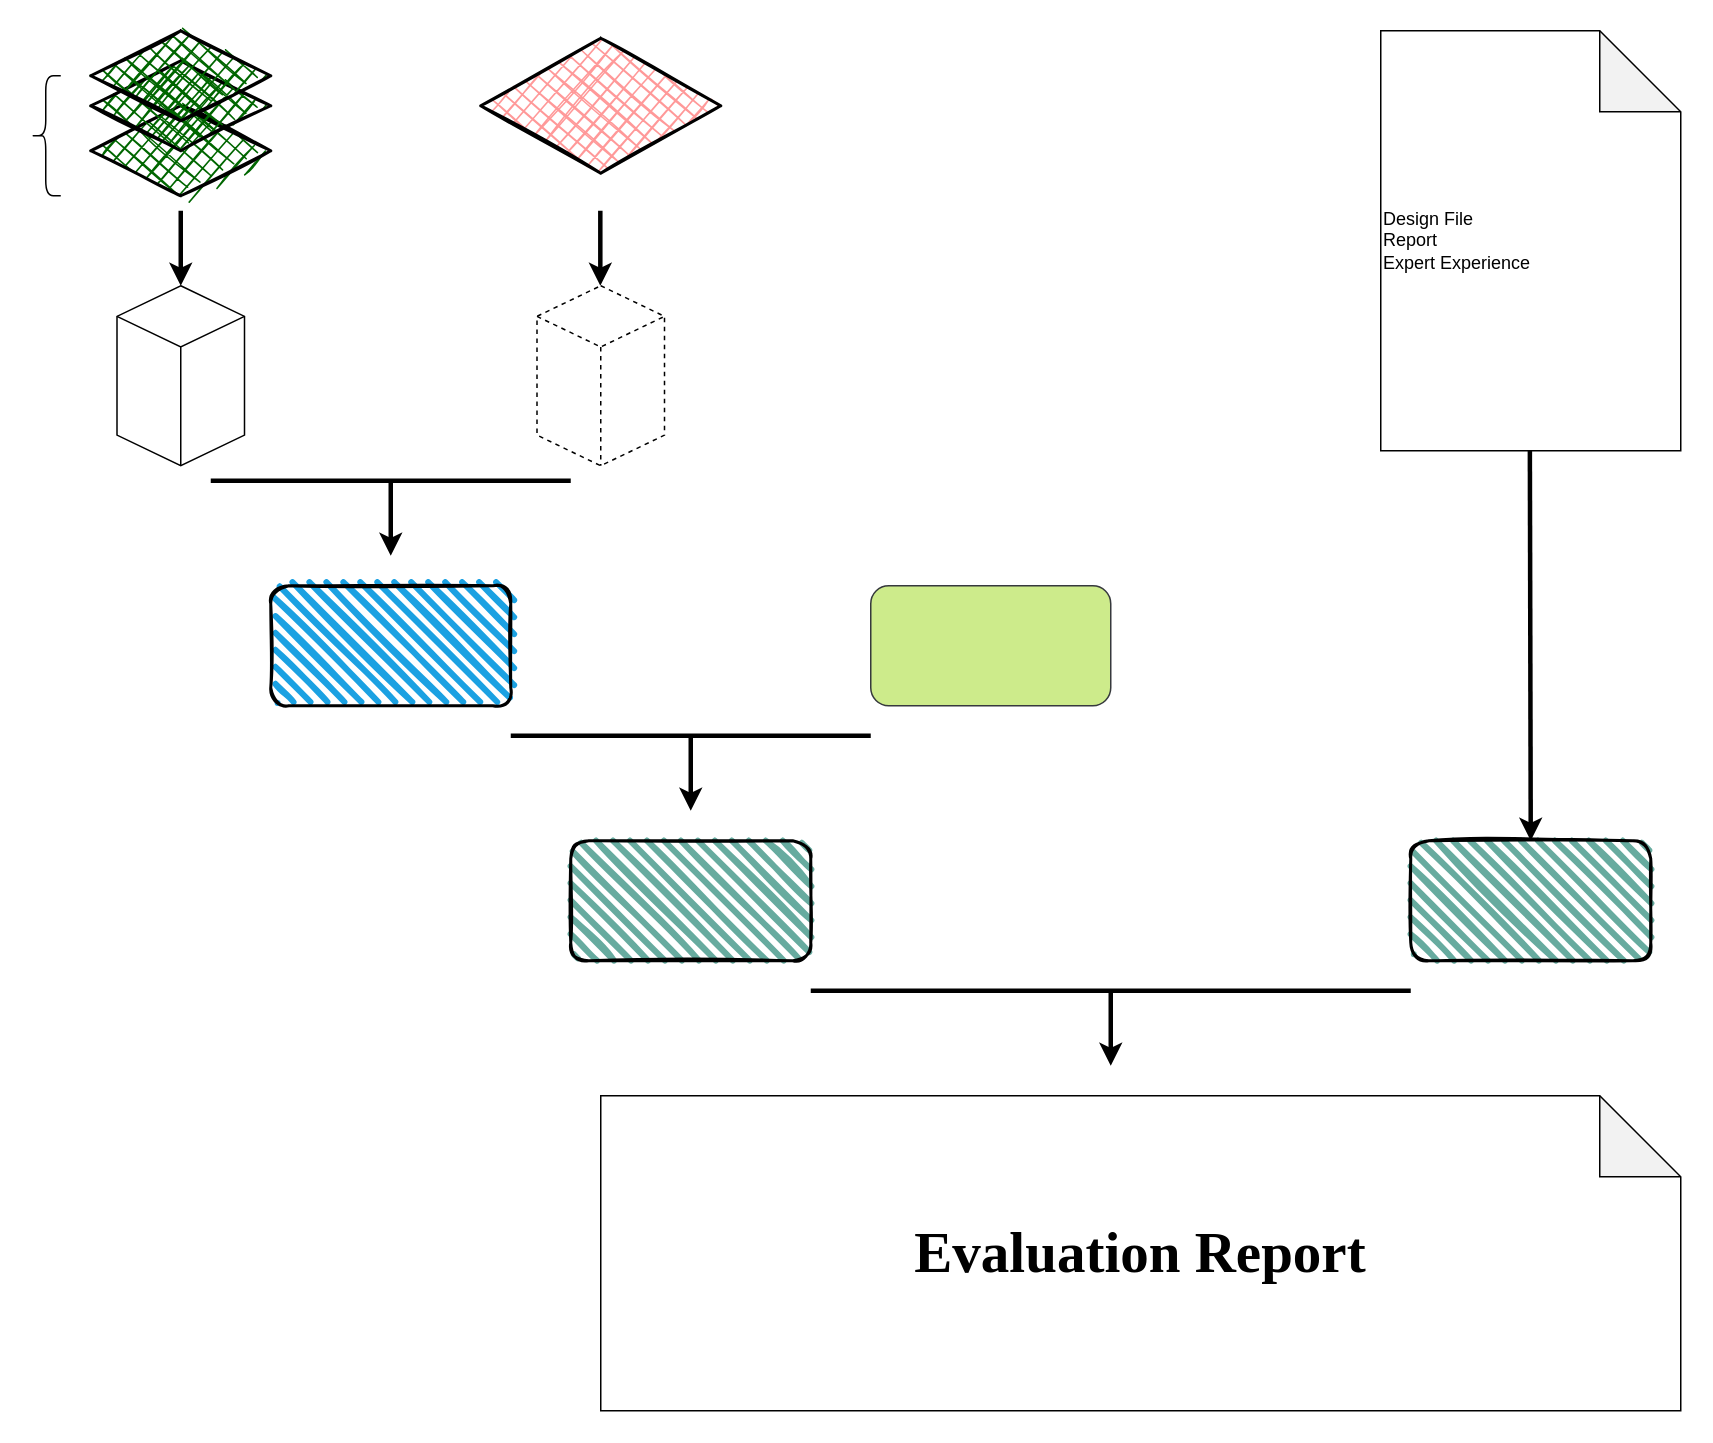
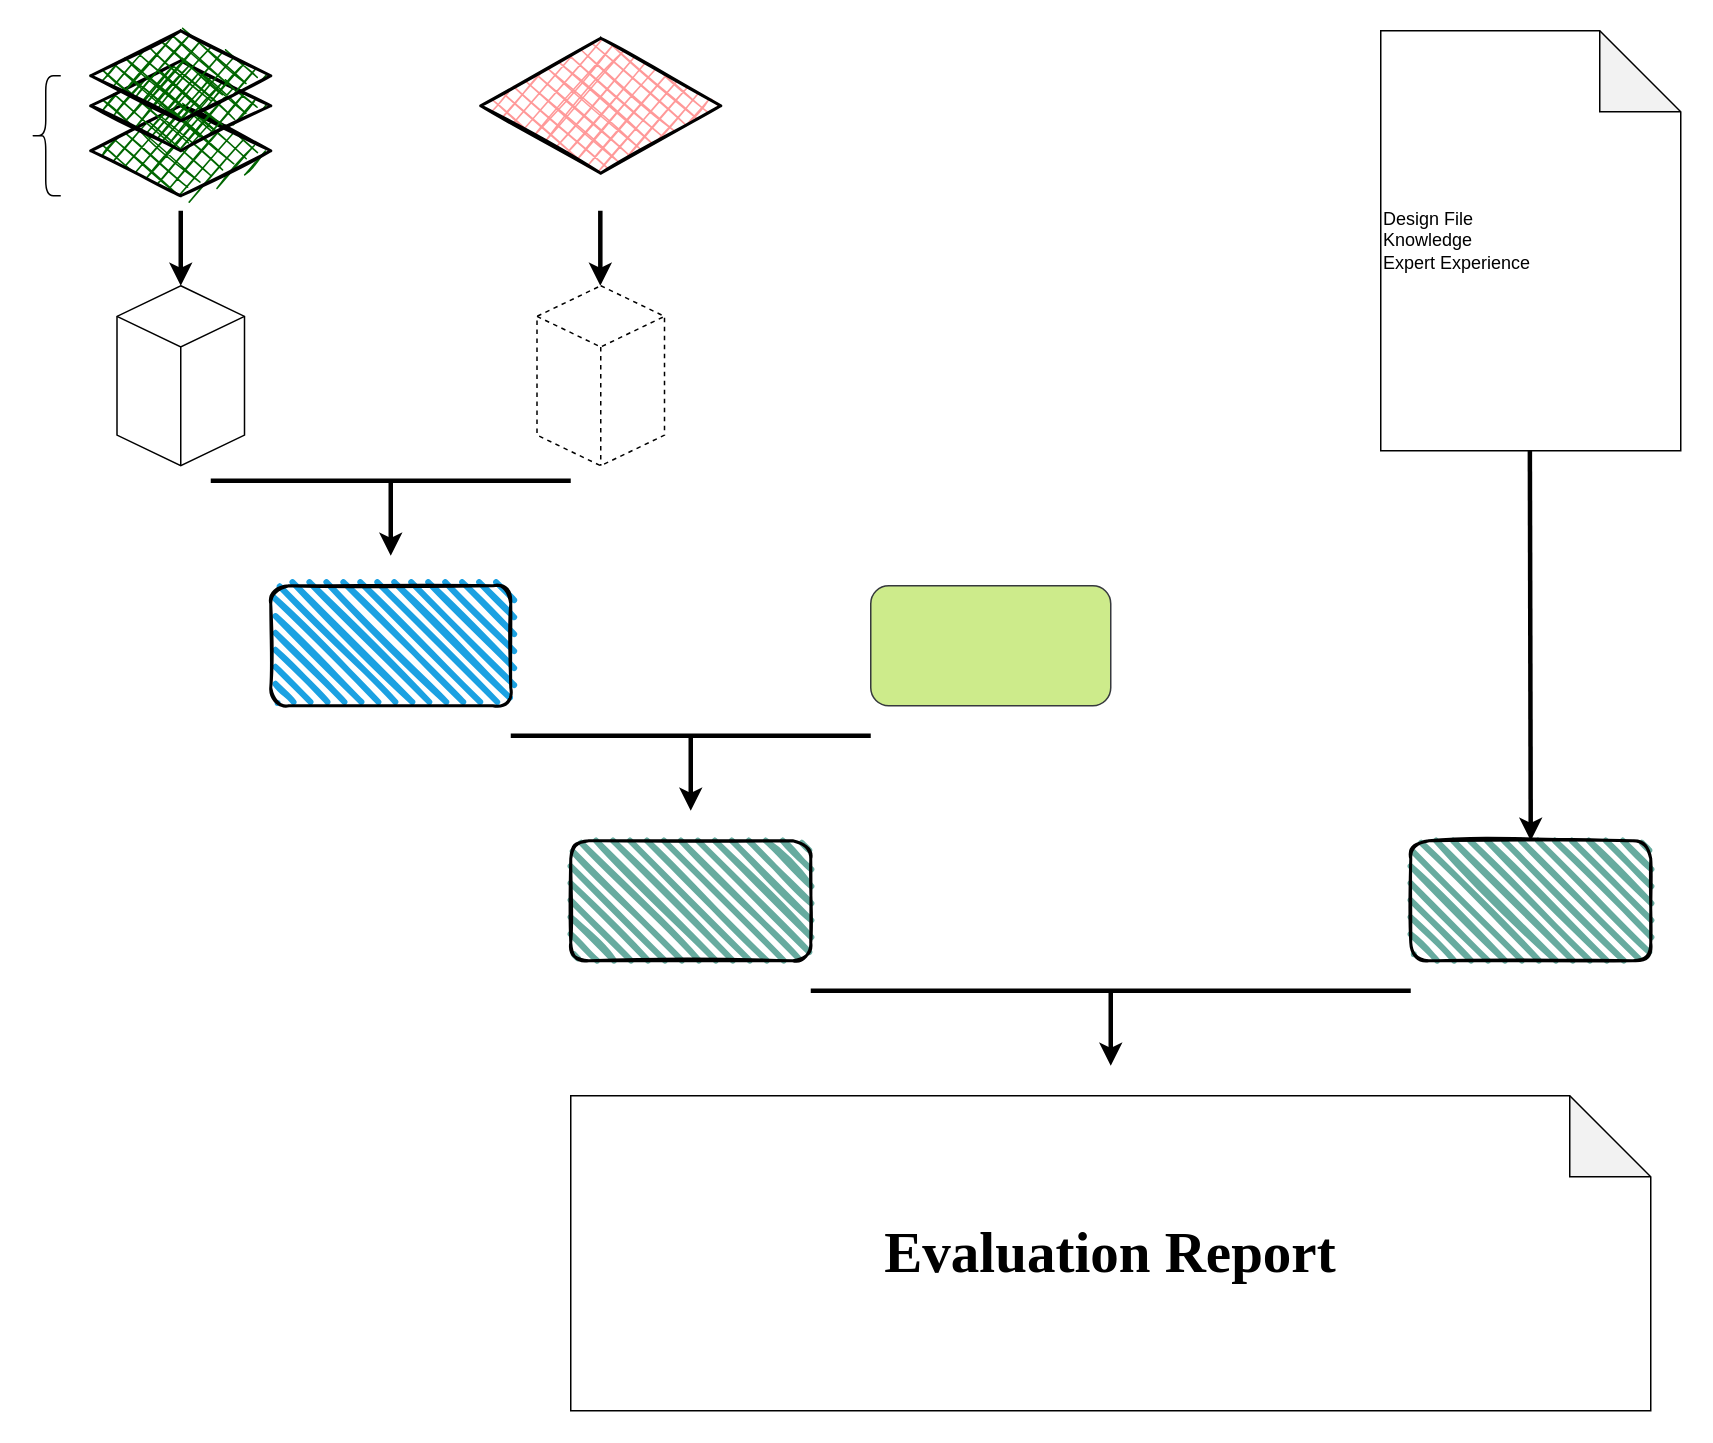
(1465, 241) -> (1465, 241)
(1141, 1253) -> (1111, 1253)
